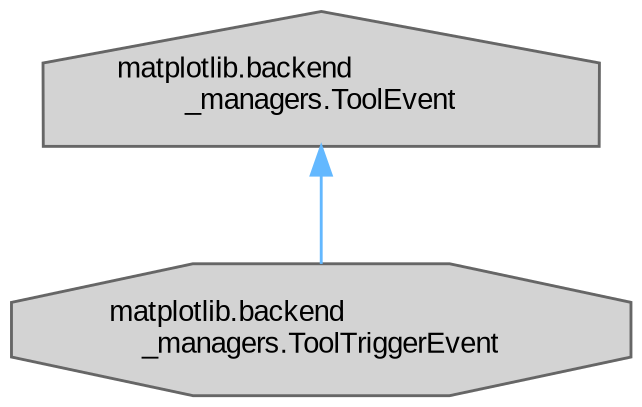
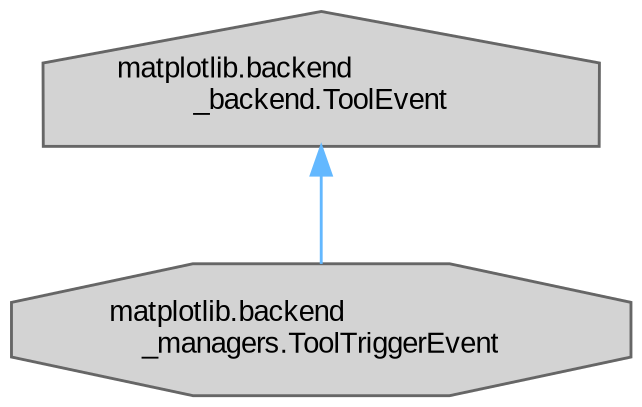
(321, 86) -> (321, 86)
